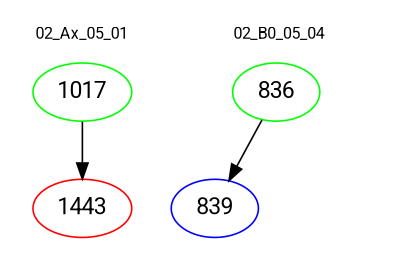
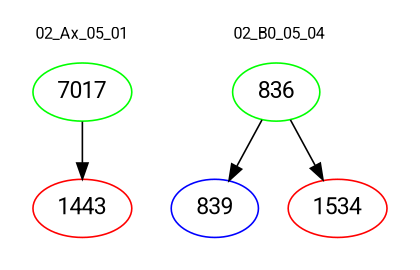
(82, 92) -> (82, 92)
none -> (338, 208)
